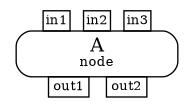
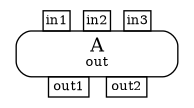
(97, 62) -> (97, 62)
